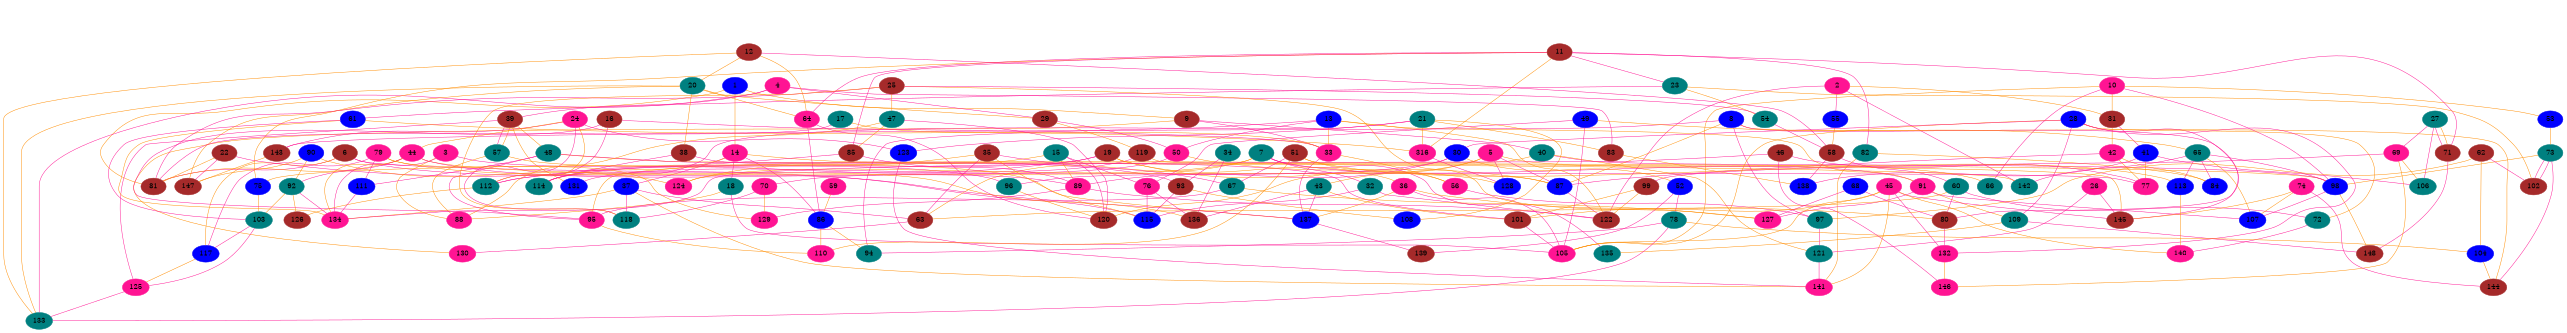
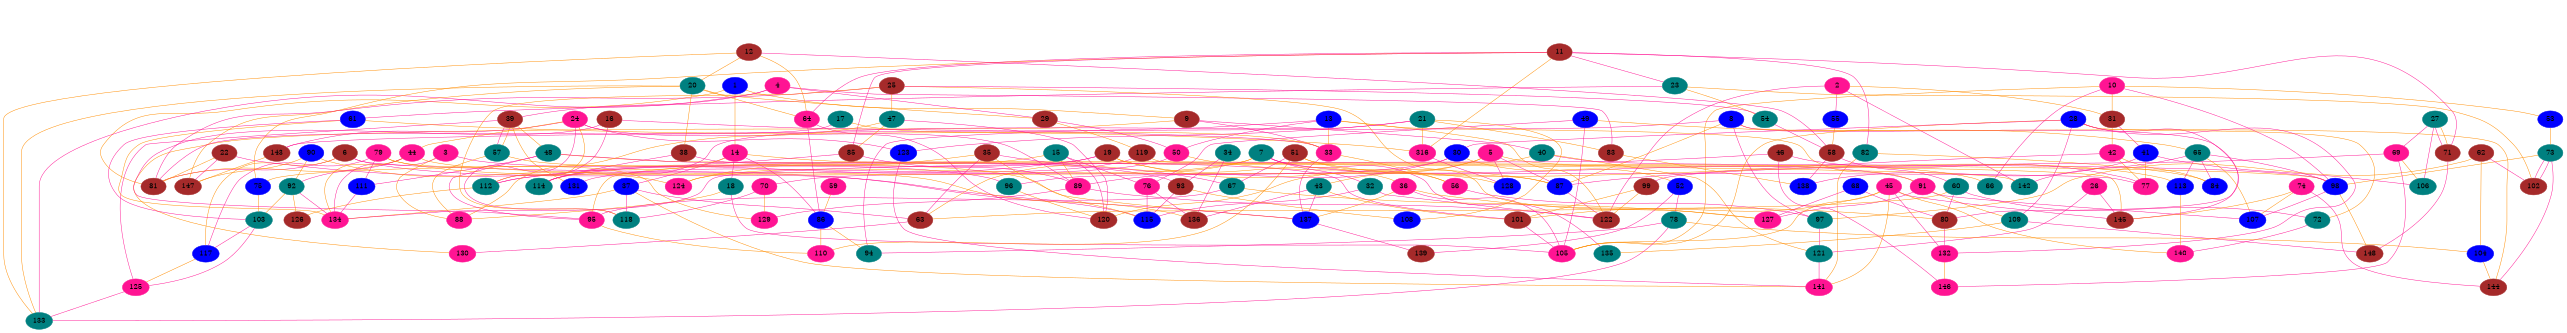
(743, 177) -> (831, 134)
(2226, 278) -> (2226, 278)
